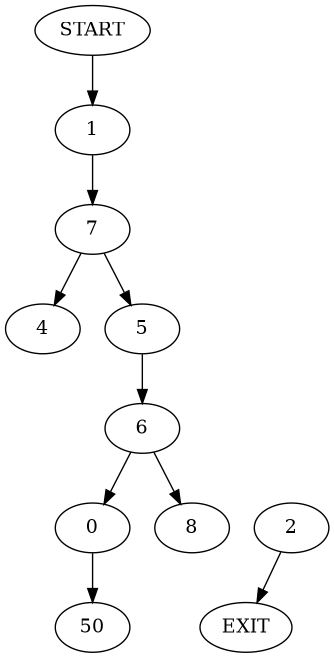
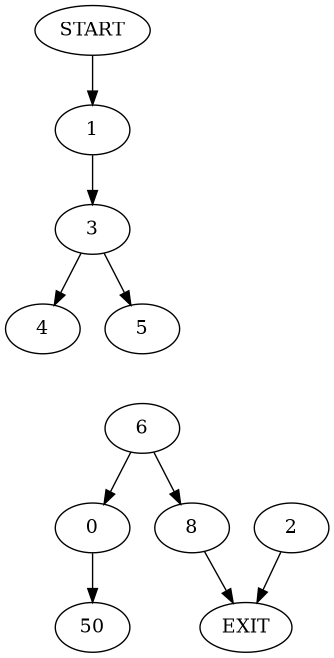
(93, 229) -> (93, 229)
(142, 372) -> none
none -> (215, 571)
